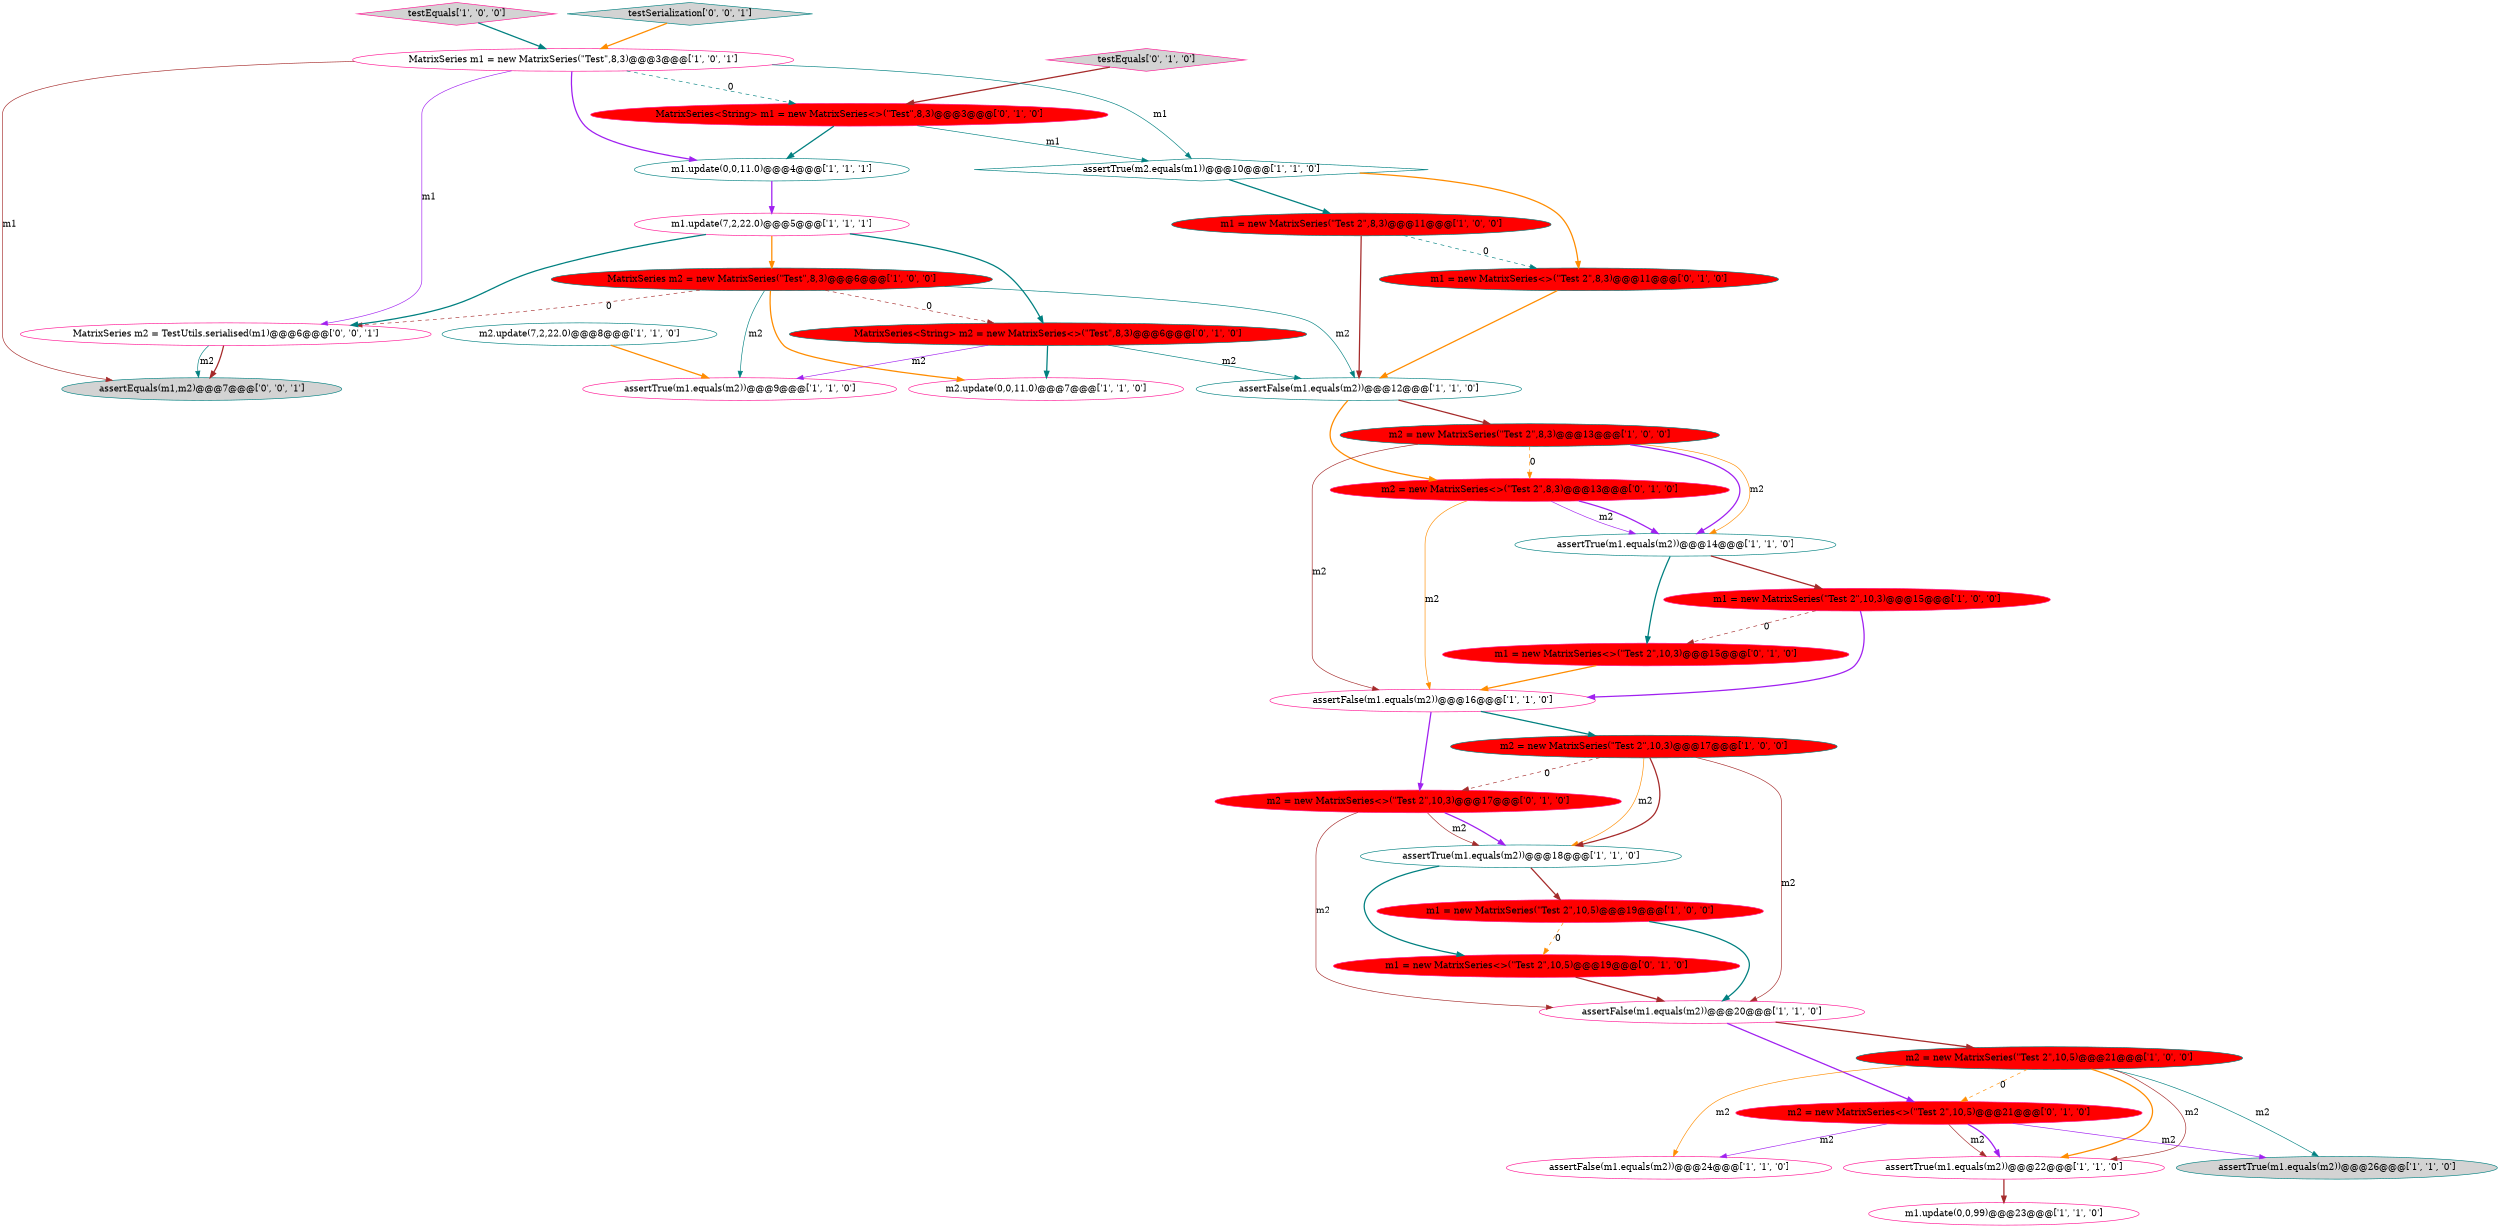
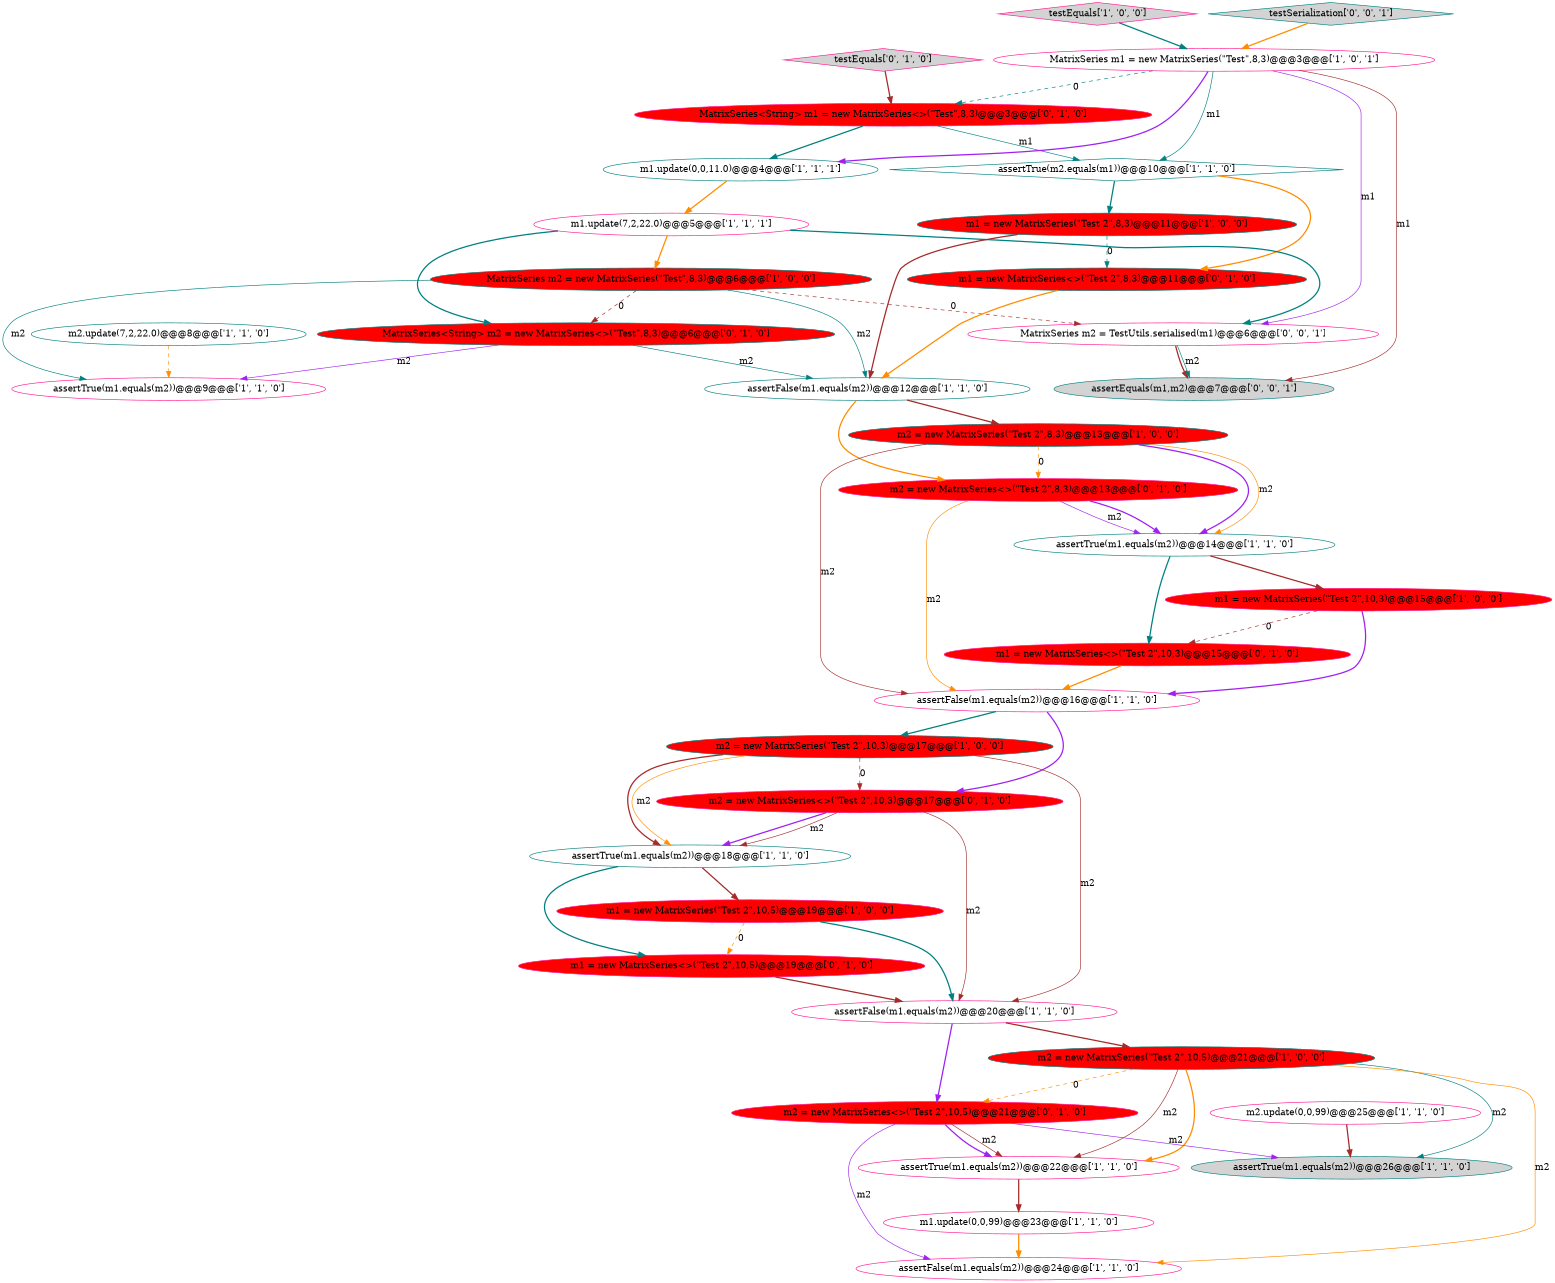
(772, 194) -> (708, 195)
(656, 361) -> (169, 358)
(1046, 389) -> none
none -> (1345, 1113)
none -> (1019, 1243)
